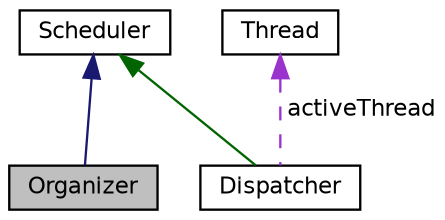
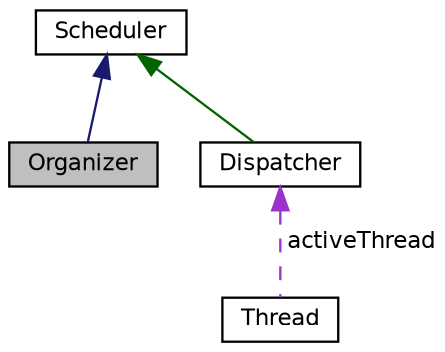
(280, 122) -> (280, 254)
